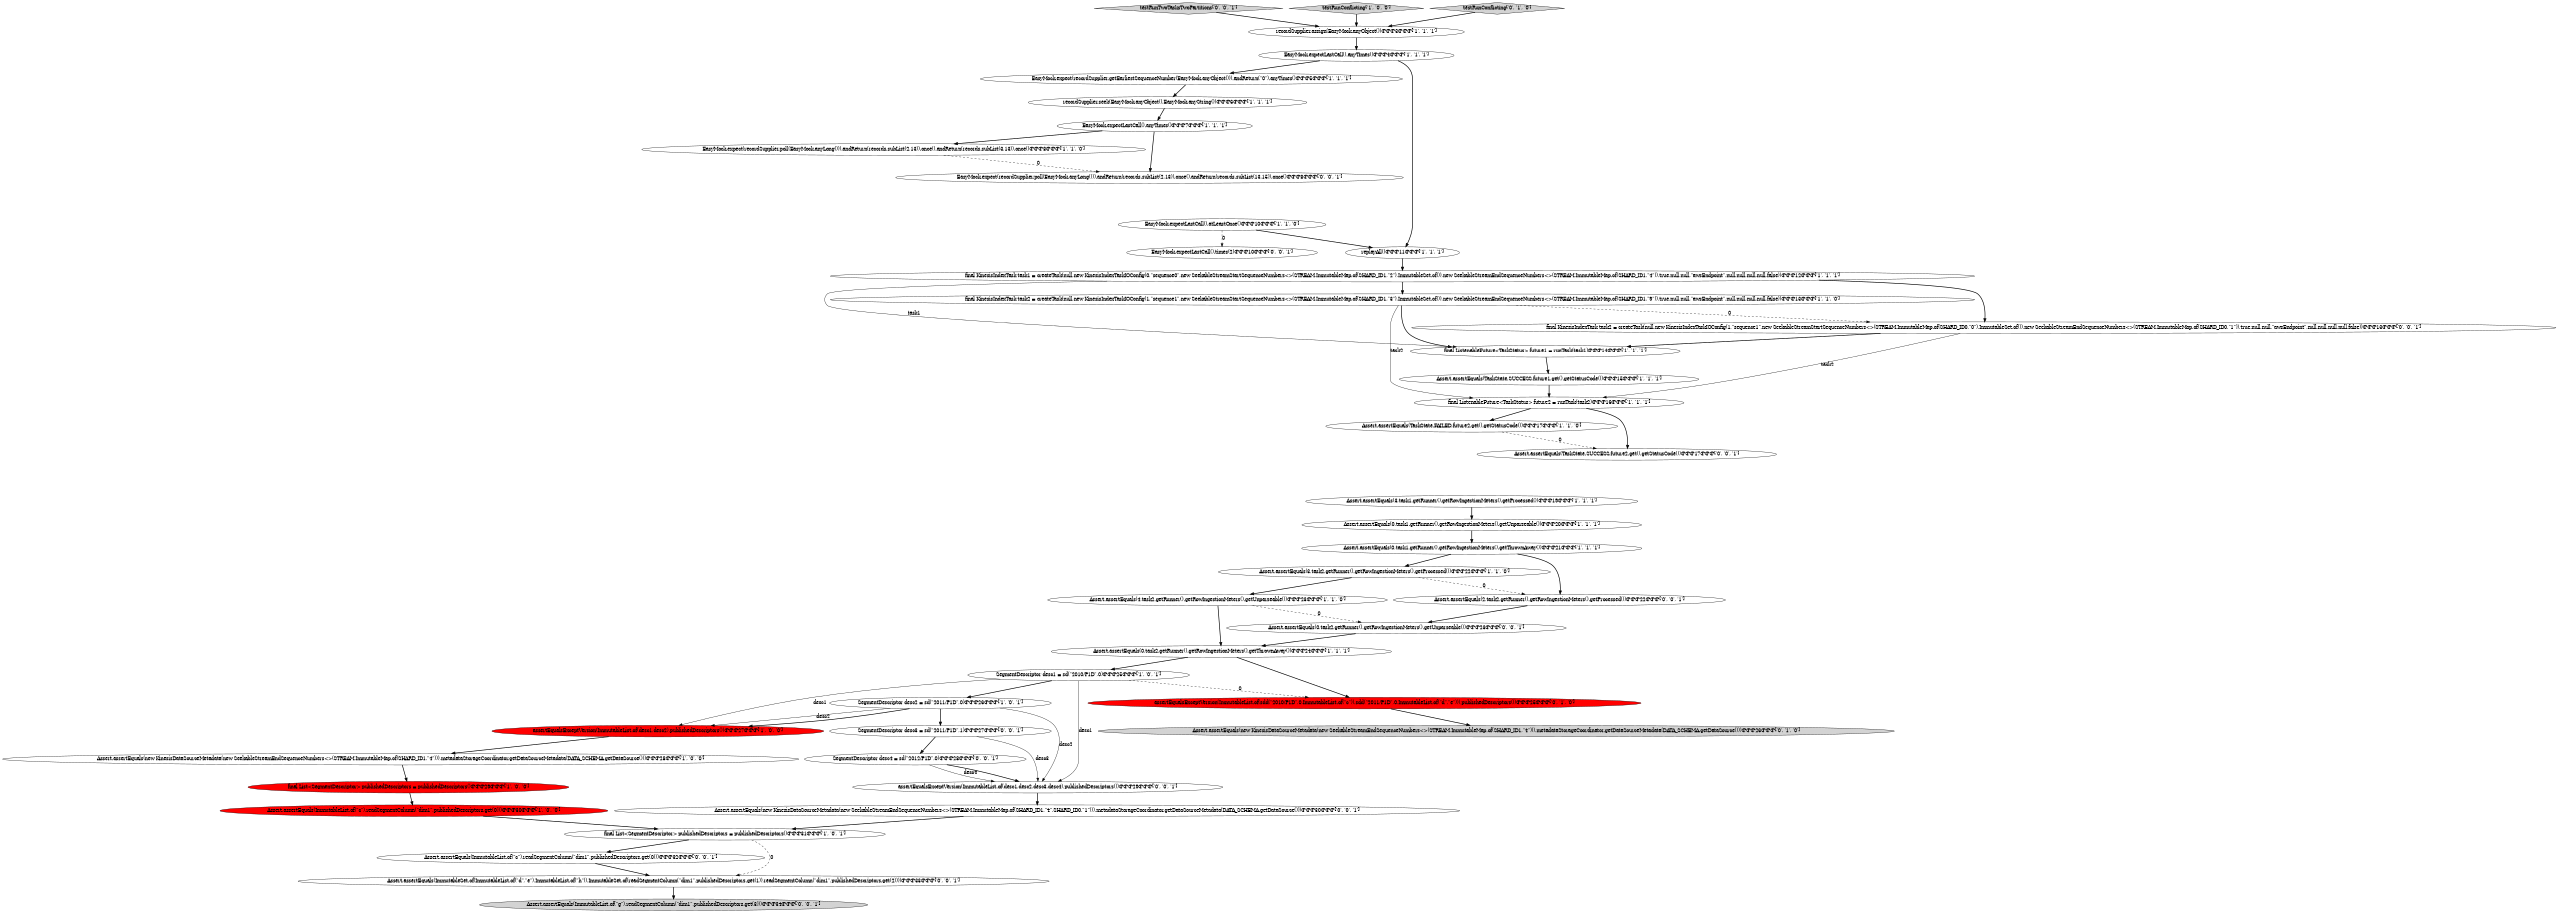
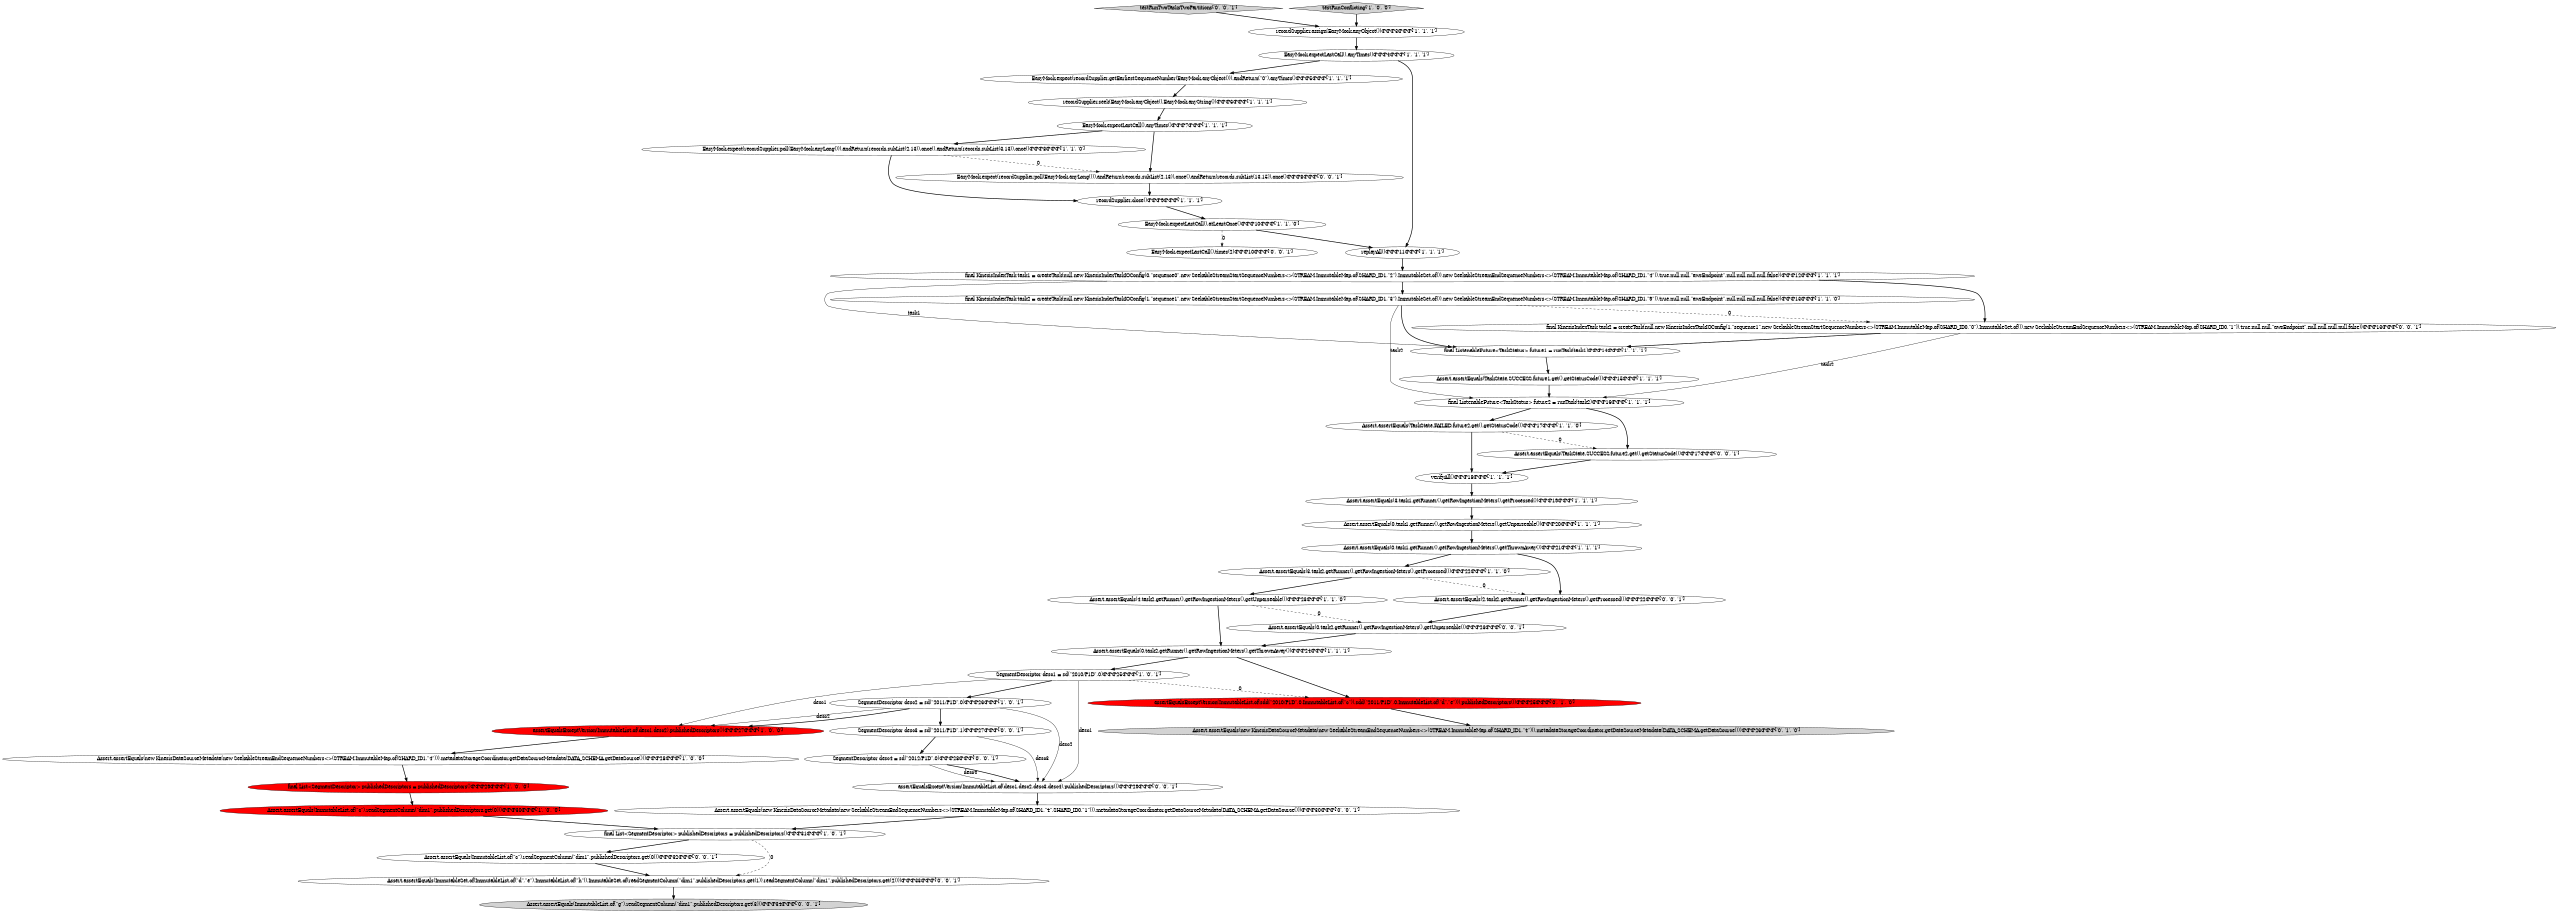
(1497, 8) -> none
none -> (1150, 201)
none -> (1472, 478)
